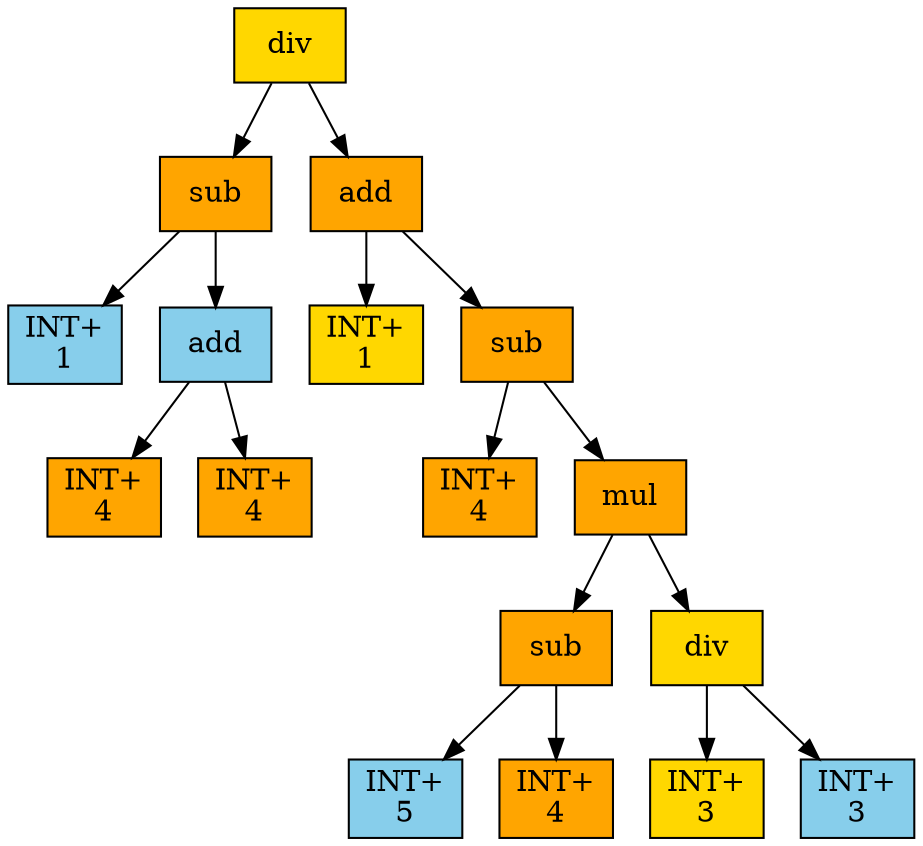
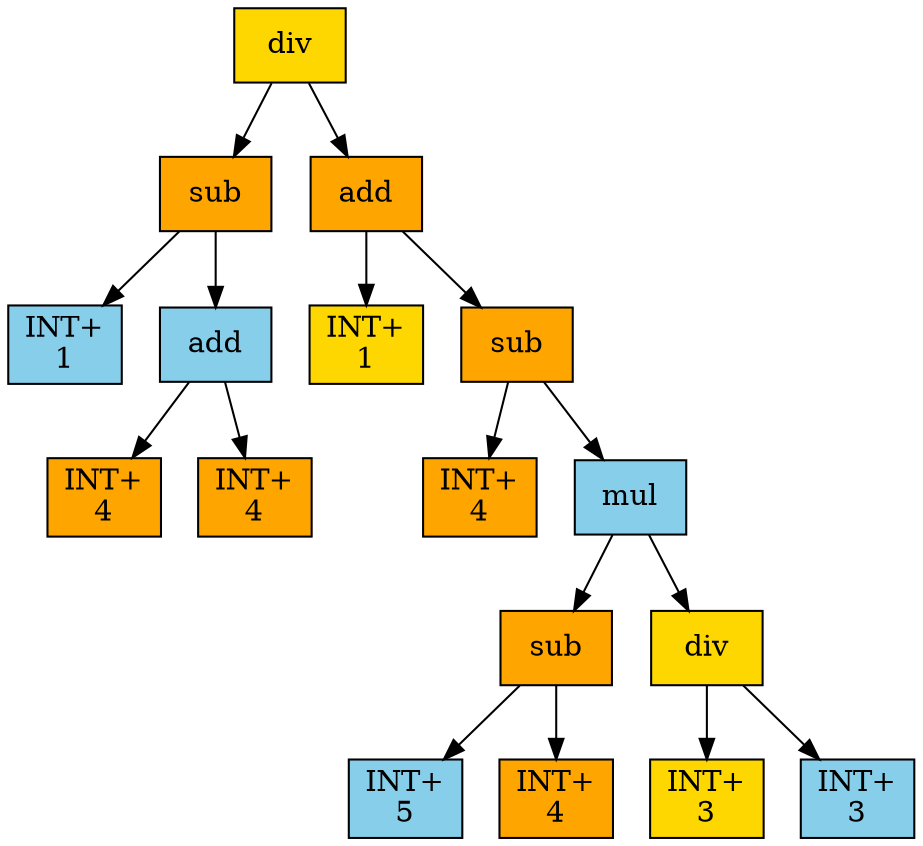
(631, 497) -> (631, 497)
